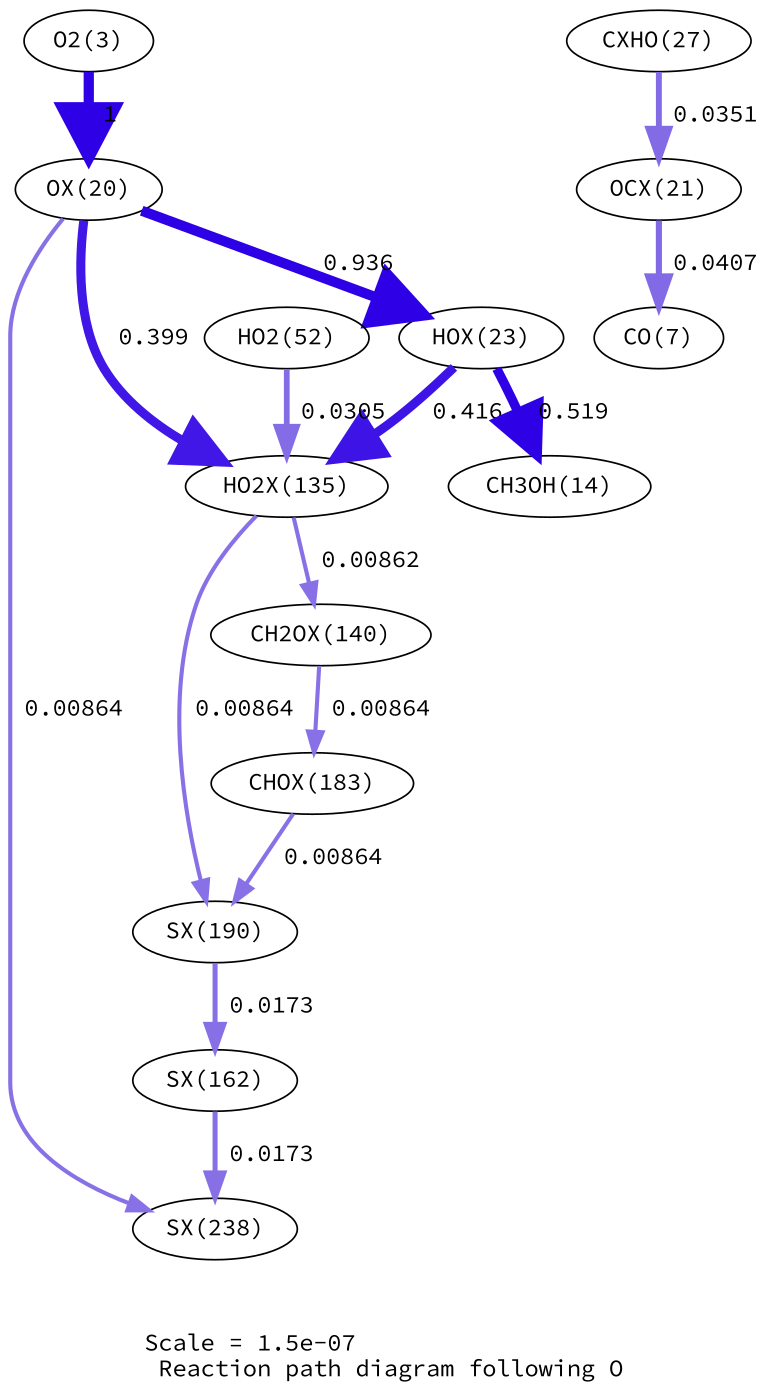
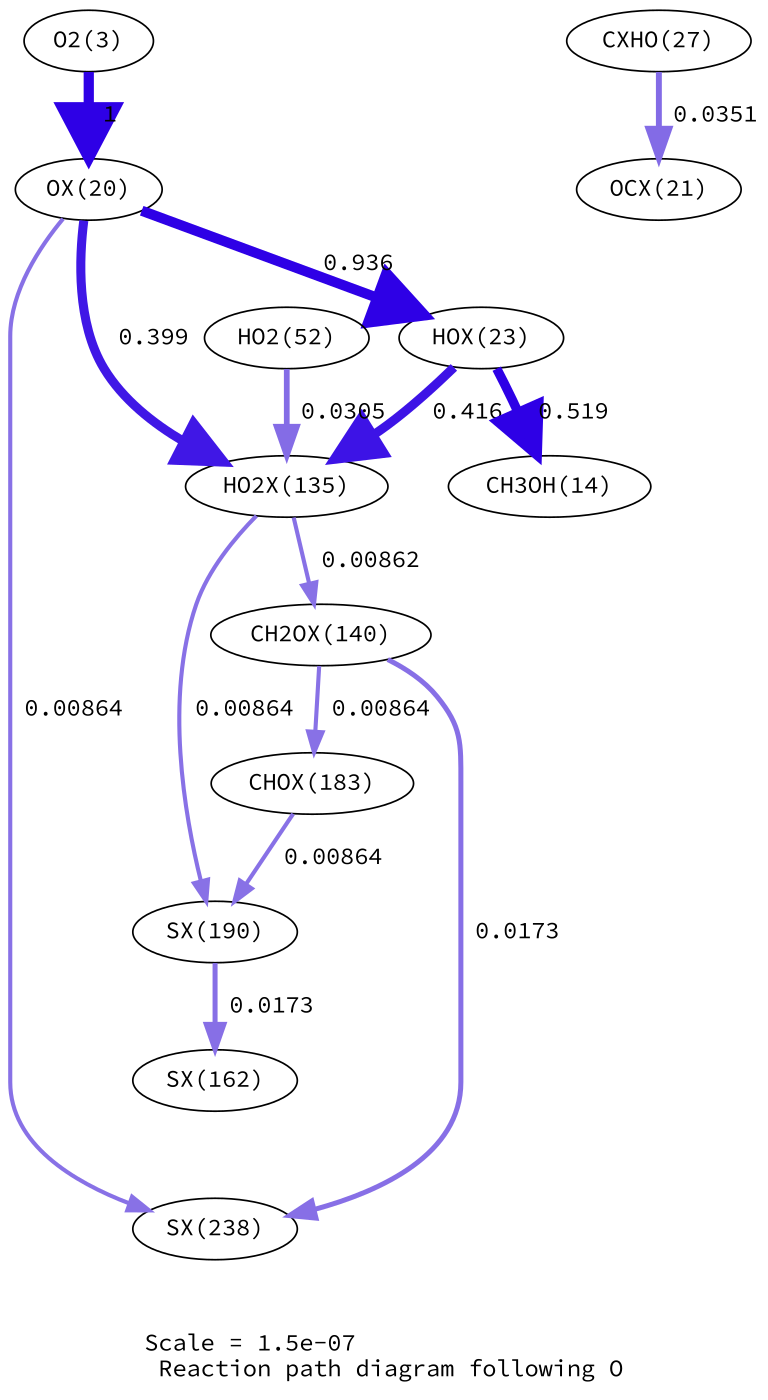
(659, 338) -> none
(215, 1142) -> (461, 960)
